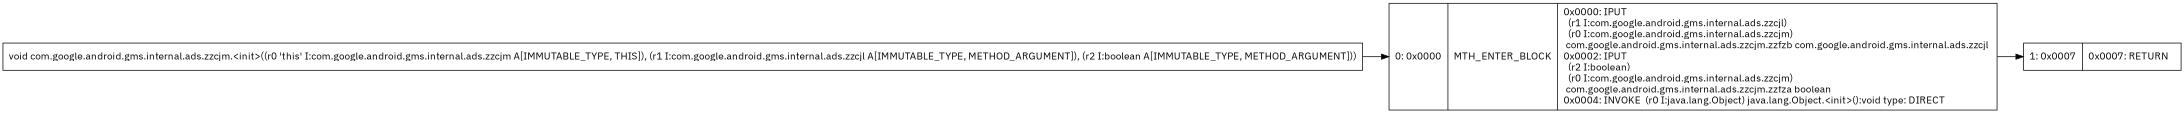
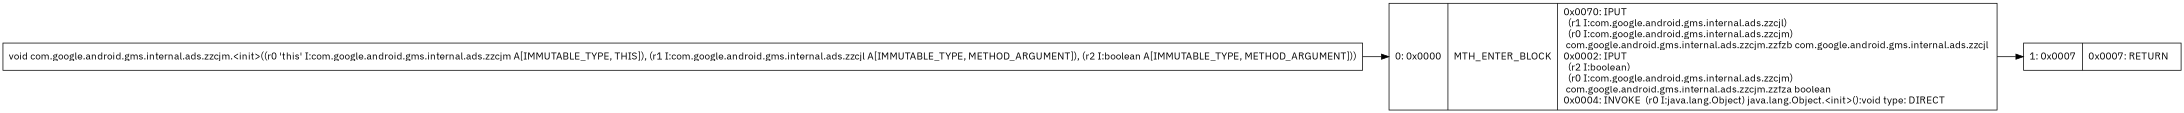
(1598, 12) -> (1598, 12)
